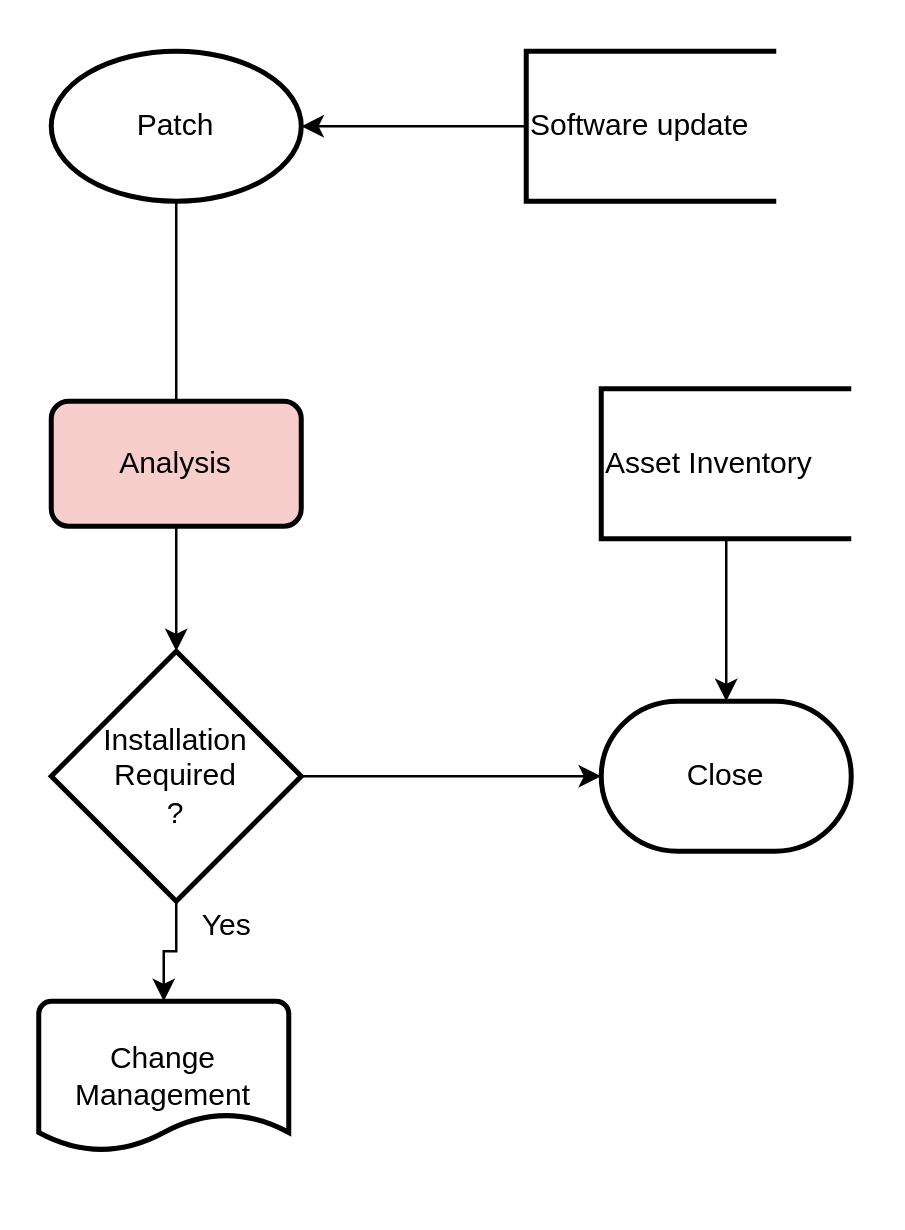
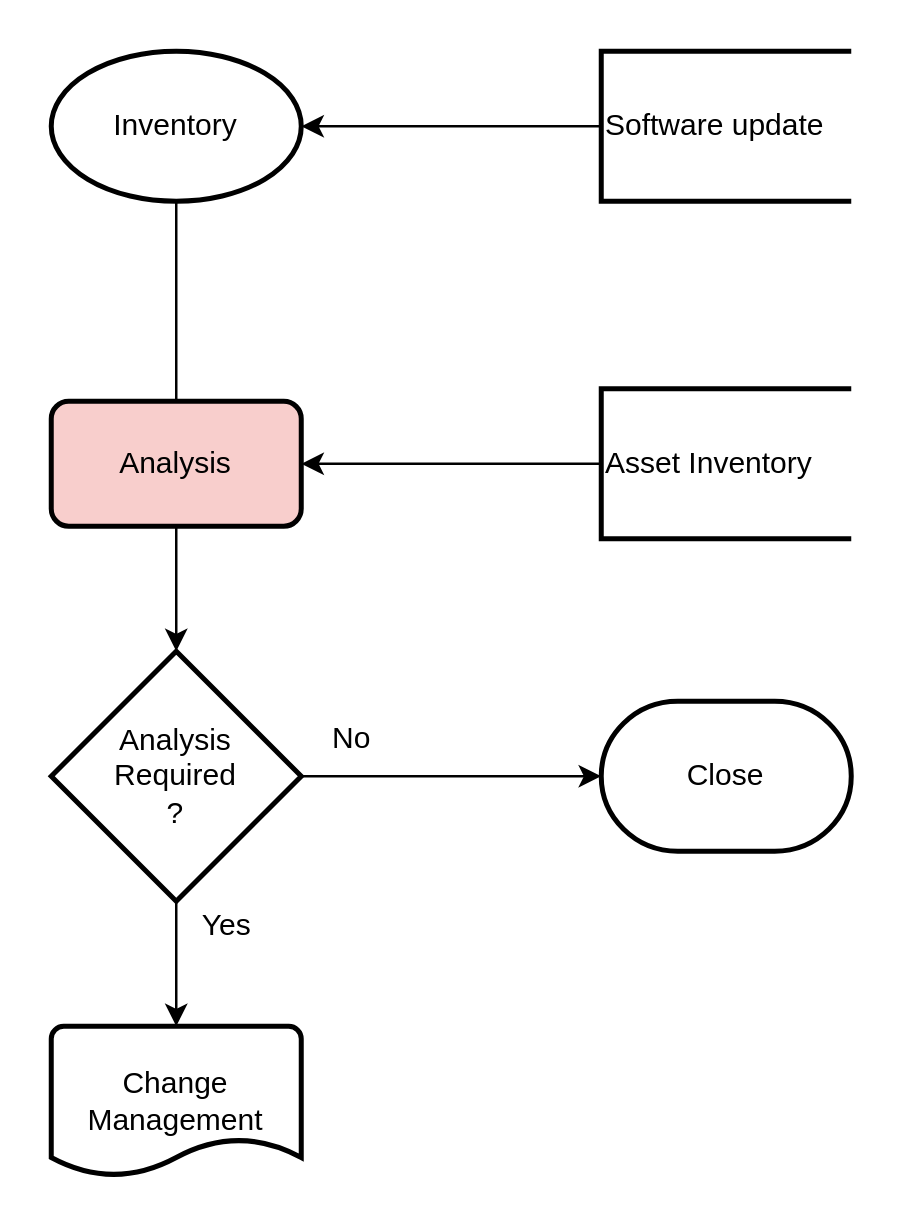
(176, 126) -> (176, 126)
(651, 126) -> (726, 126)
(726, 614) -> (457, 464)
none -> (351, 739)
(176, 776) -> (176, 776)
(164, 1076) -> (176, 1101)
